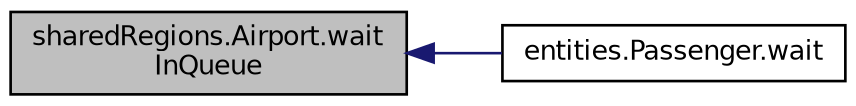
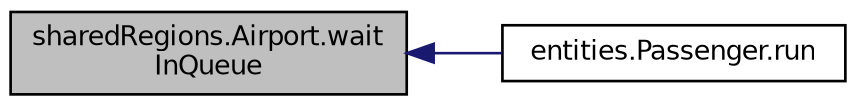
(674, 53) -> (674, 53)
